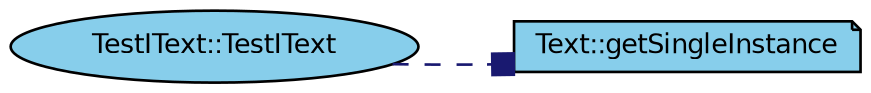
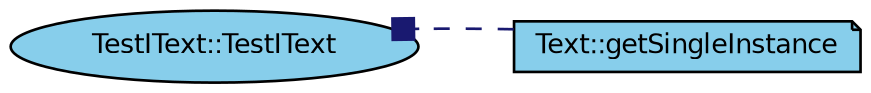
(440, 65) -> (467, 29)
